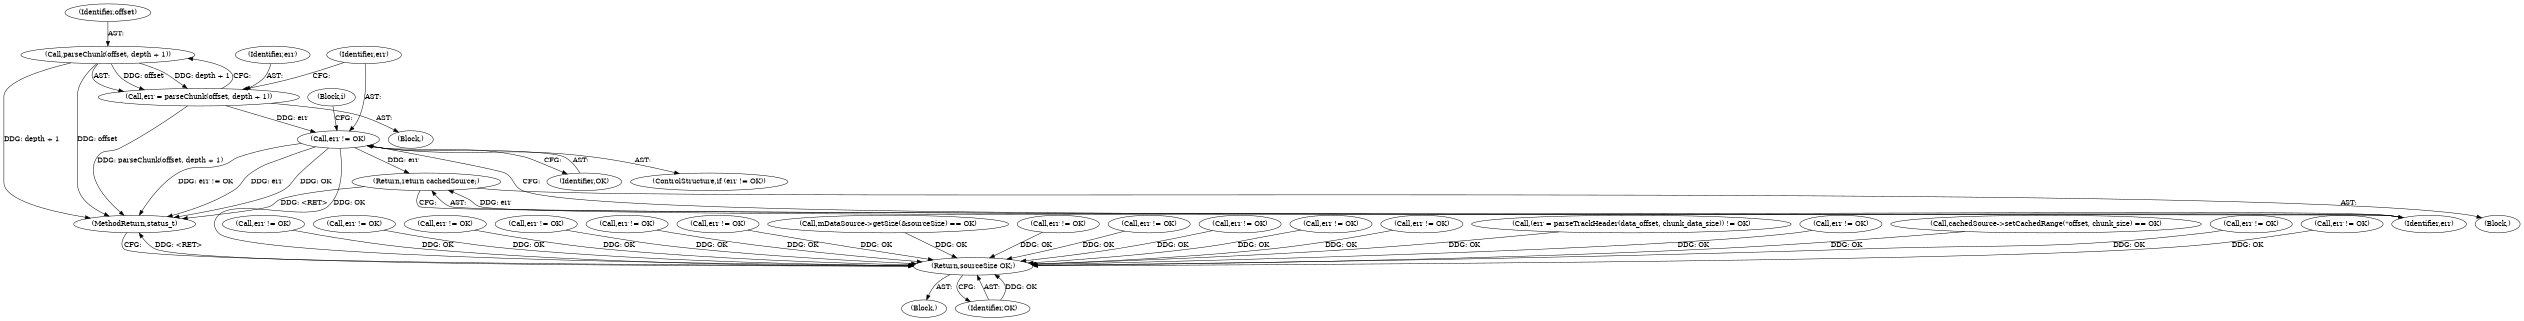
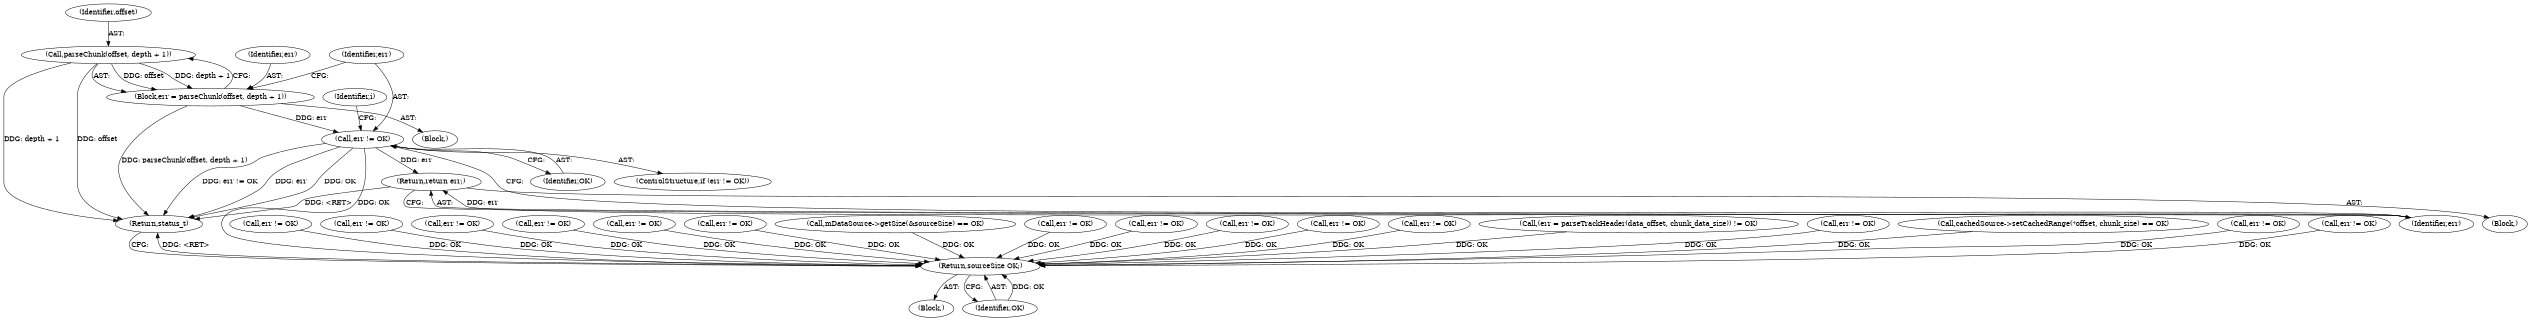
(199, 97) -> (210, 97)
(332, 97) -> (355, 97)
(426, 182) -> (431, 182)
(135, 224) -> (159, 224)
